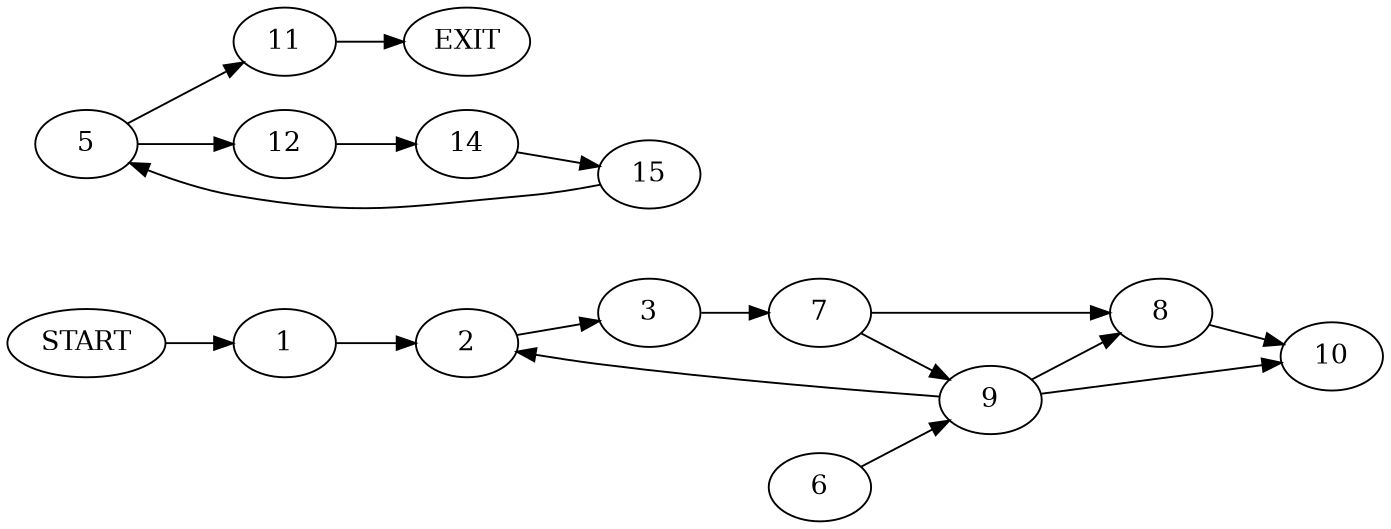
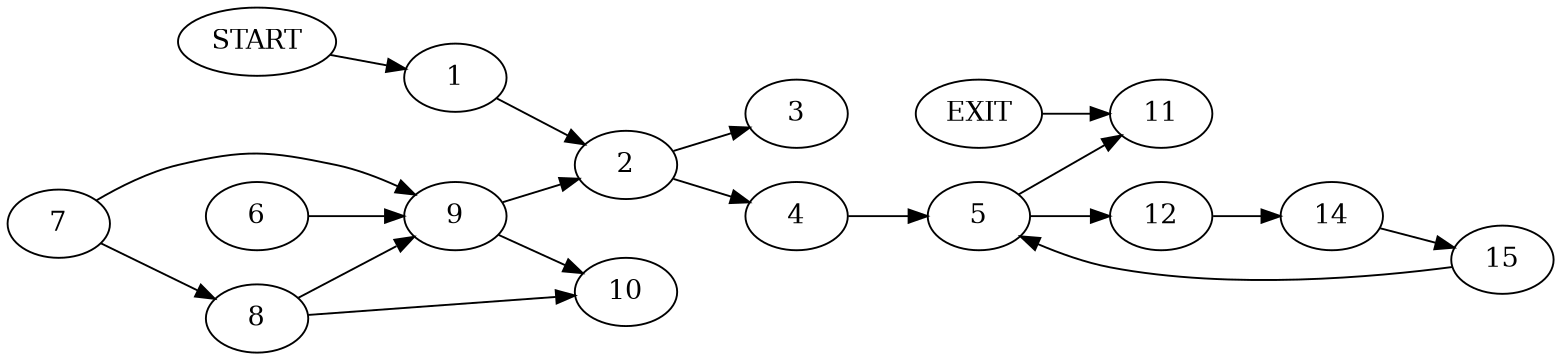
(360, 42) -> (1066, 114)
none -> (797, 216)
(725, 313) -> none
(1067, 361) -> (347, 272)
